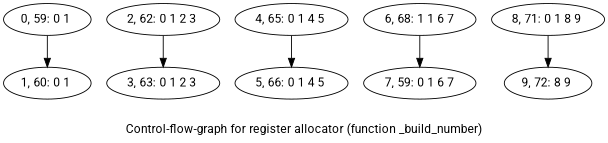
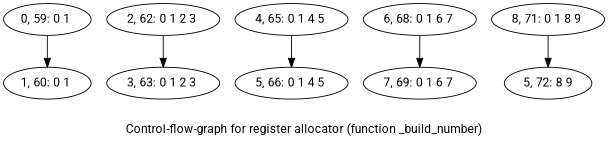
(420, 19) -> (420, 19)
(420, 83) -> (420, 83)
(548, 83) -> (548, 83)
